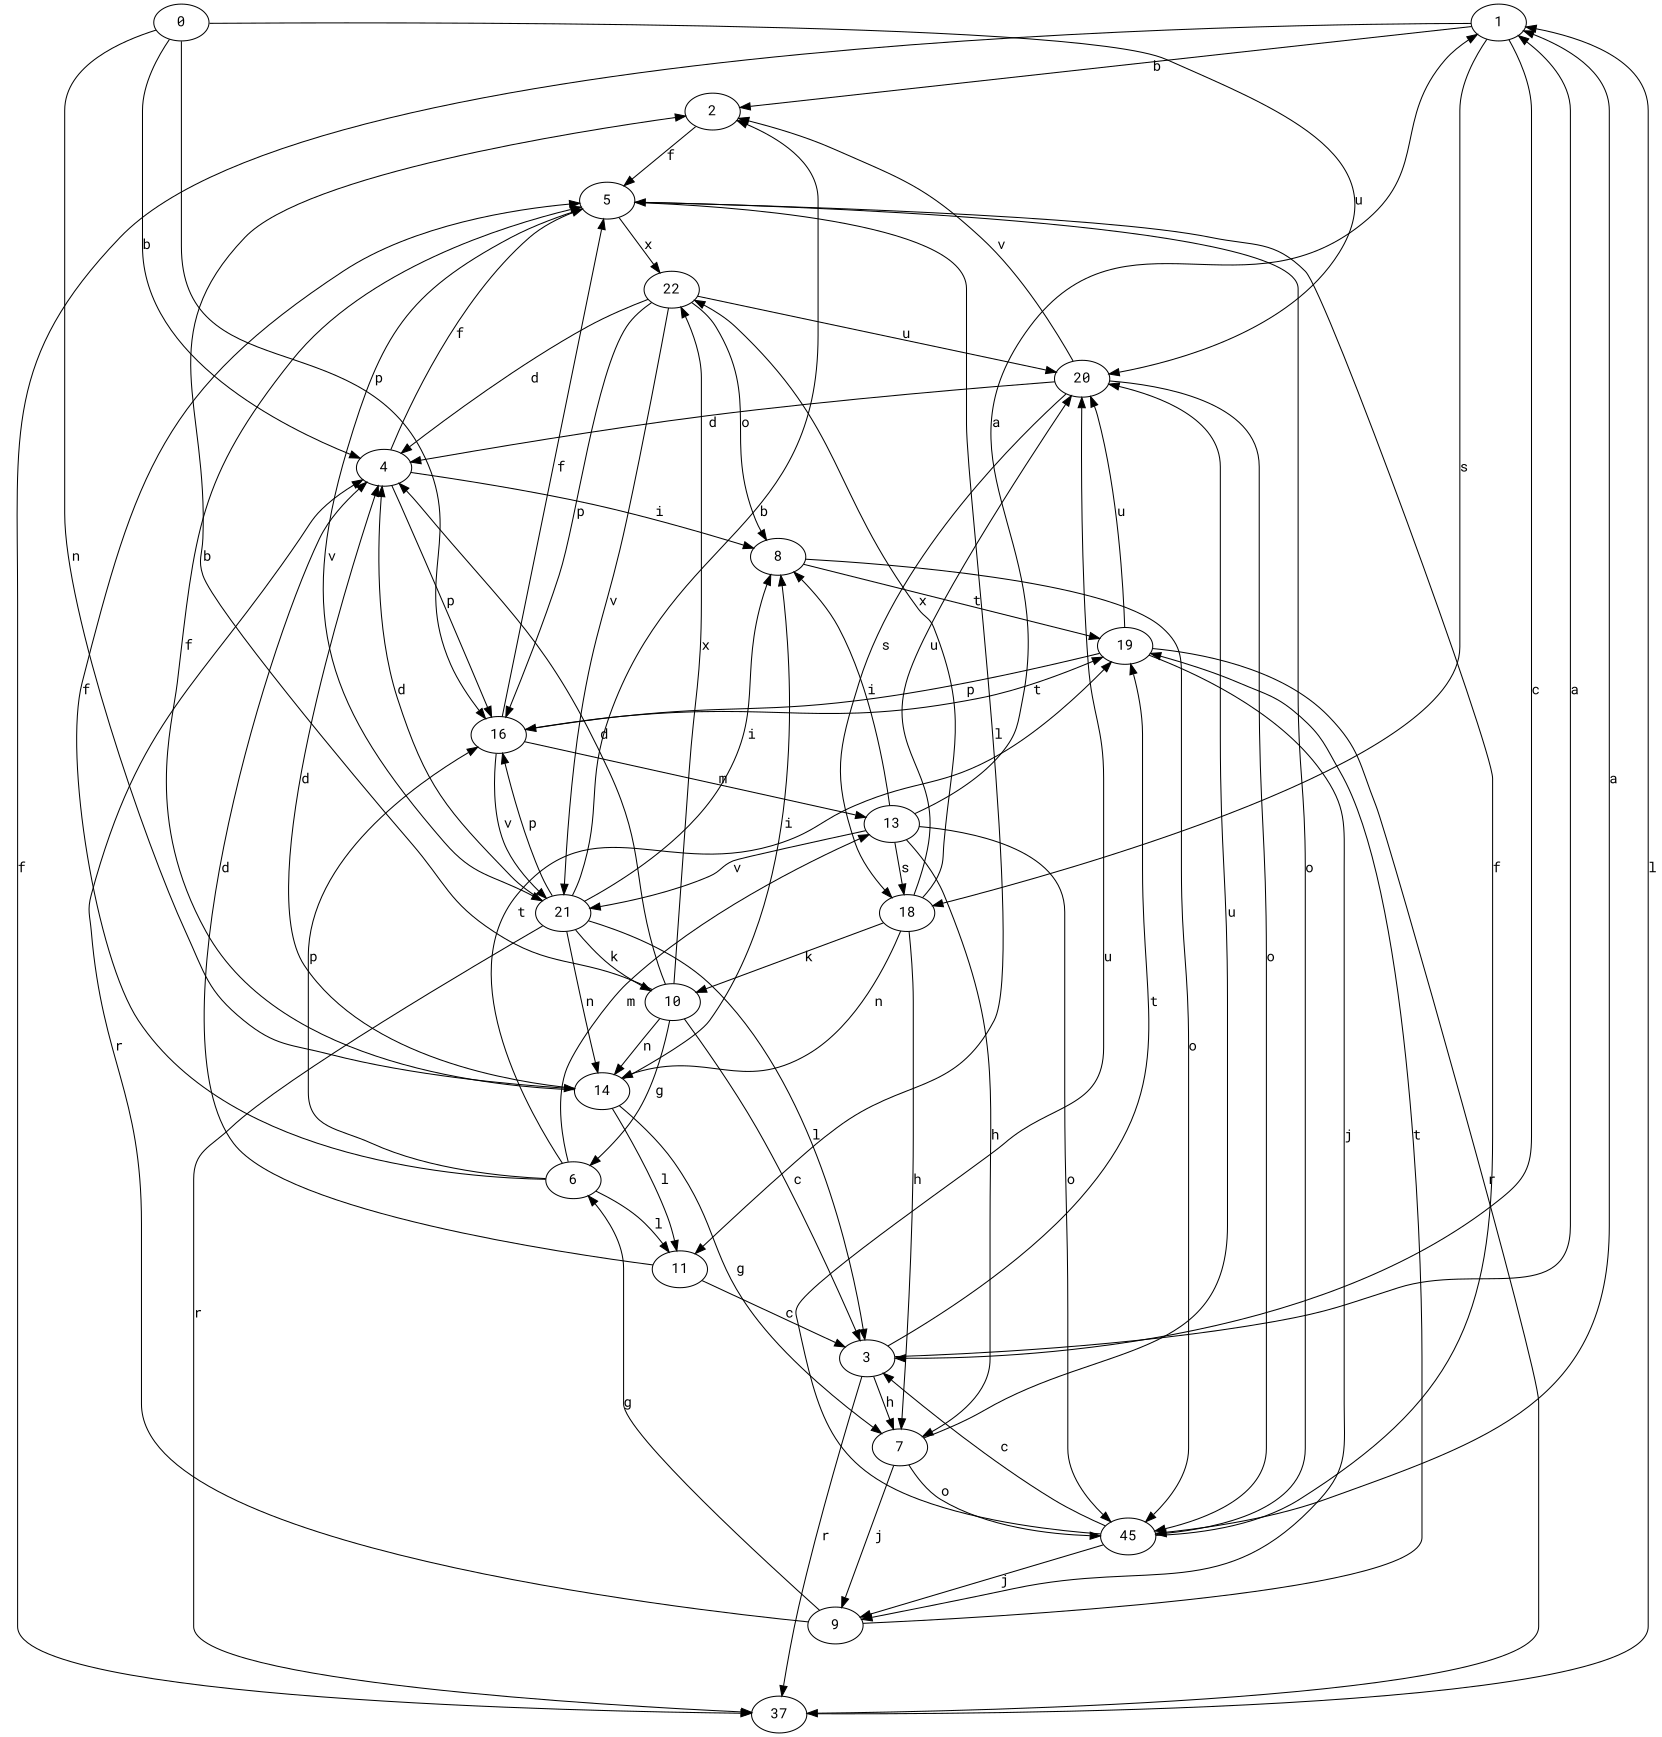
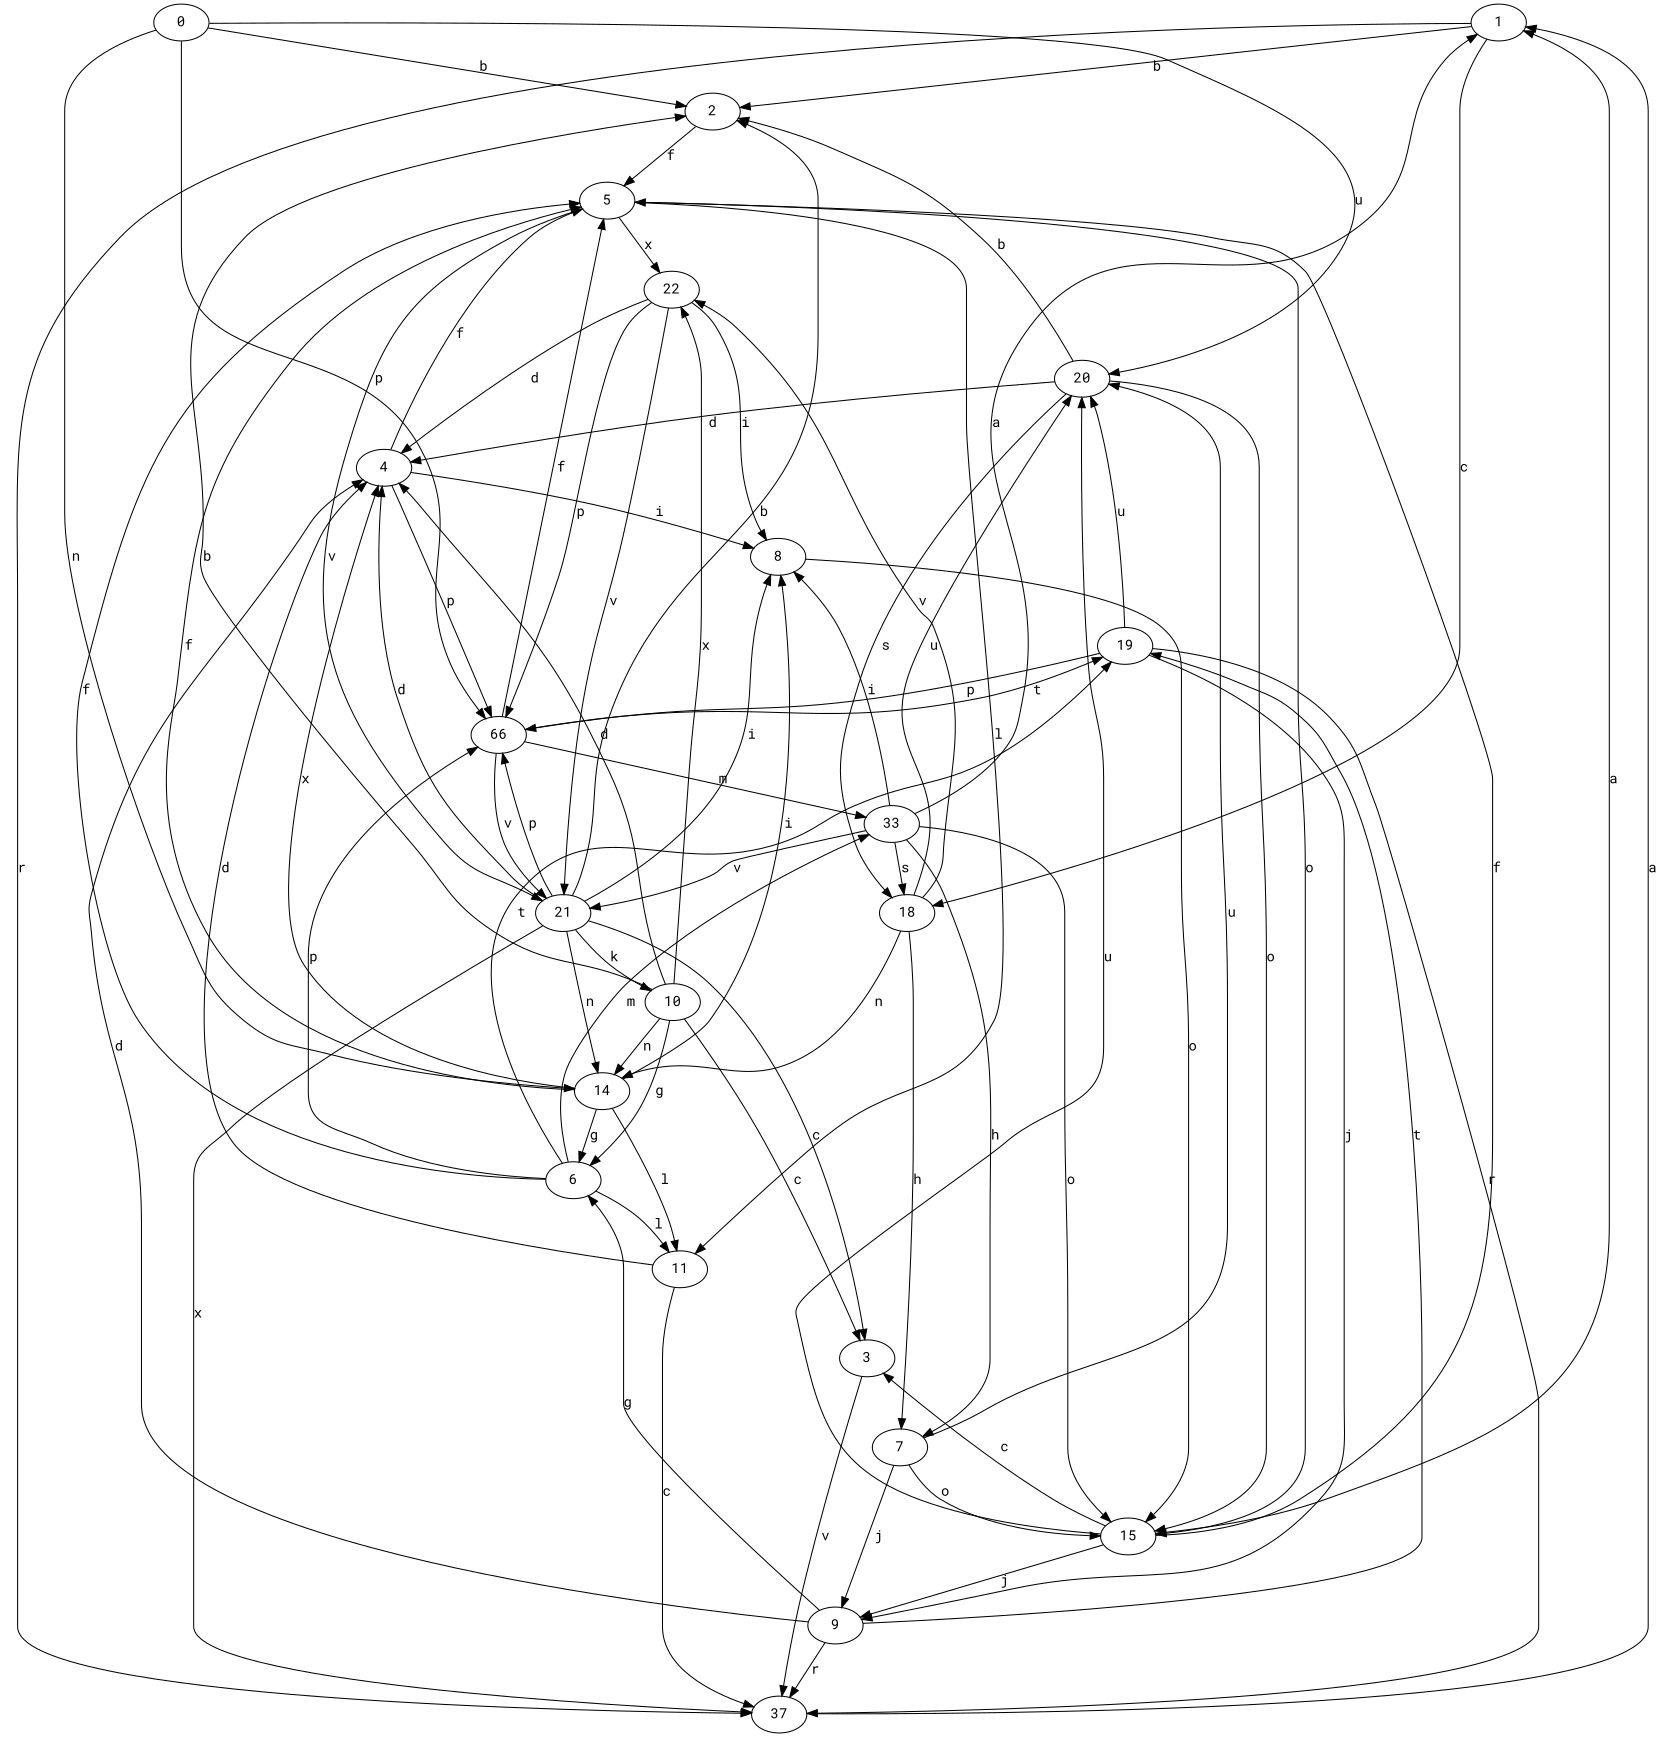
(1002, 245) -> (1002, 245)
(152, 294) -> (442, 66)
(872, 333) -> none
(746, 423) -> (746, 423)
(1464, 468) -> (1464, 468)
(923, 601) -> (923, 601)
(954, 602) -> none
(499, 735) -> (499, 735)
(306, 779) -> (306, 779)
(892, 824) -> (892, 824)
(22, 869) -> (22, 869)
(1653, 869) -> (1653, 869)
(1532, 936) -> none
(795, 956) -> none
(1570, 983) -> none
(119, 1047) -> (119, 1047)
(1146, 1066) -> none
(817, 1136) -> (817, 1136)
(730, 1278) -> (589, 1131)
(769, 1312) -> (662, 1516)
(198, 1314) -> (198, 1314)
(882, 1398) -> none
(826, 1536) -> (826, 1536)
(1128, 1536) -> (1128, 1536)
none -> (810, 1666)
